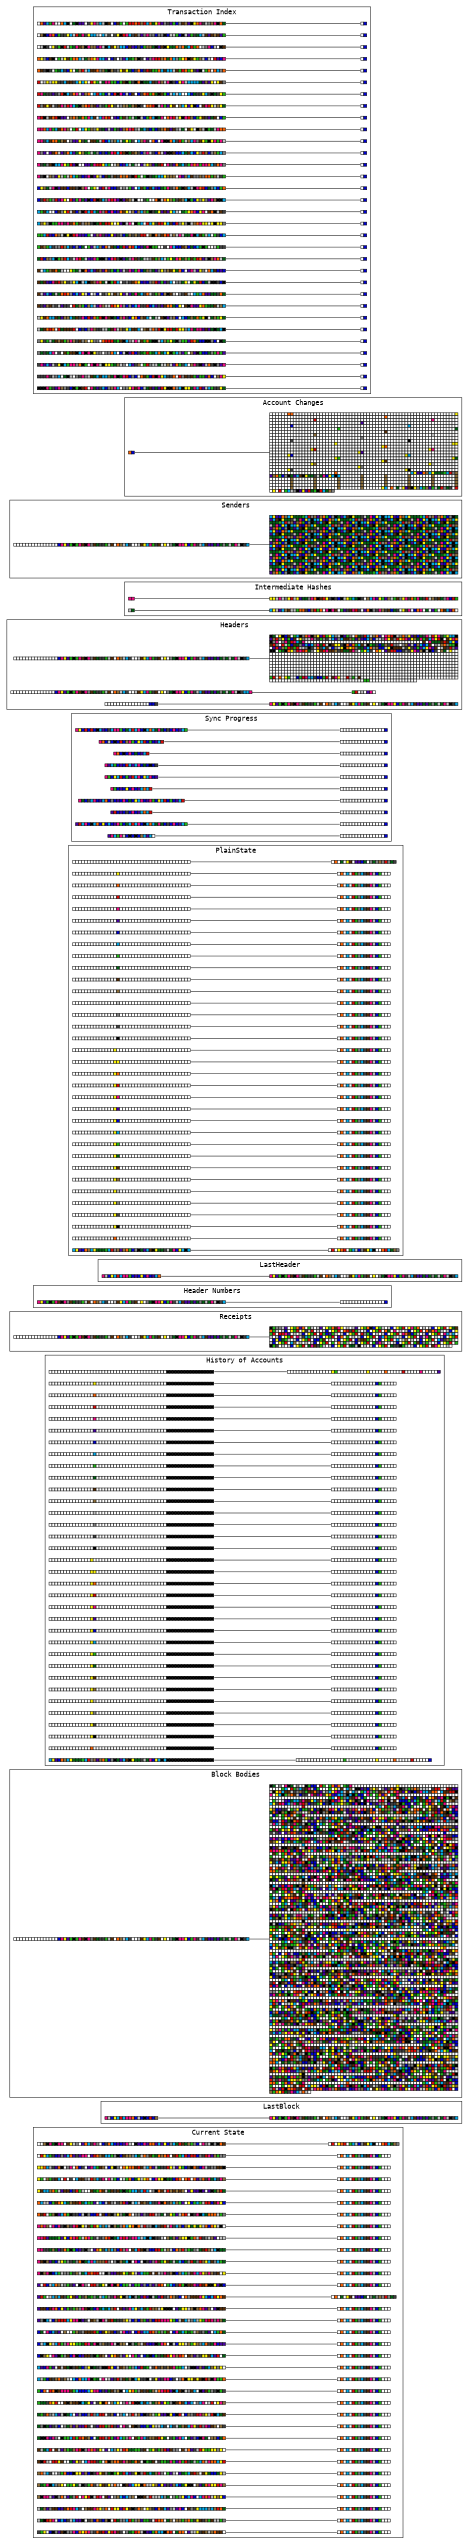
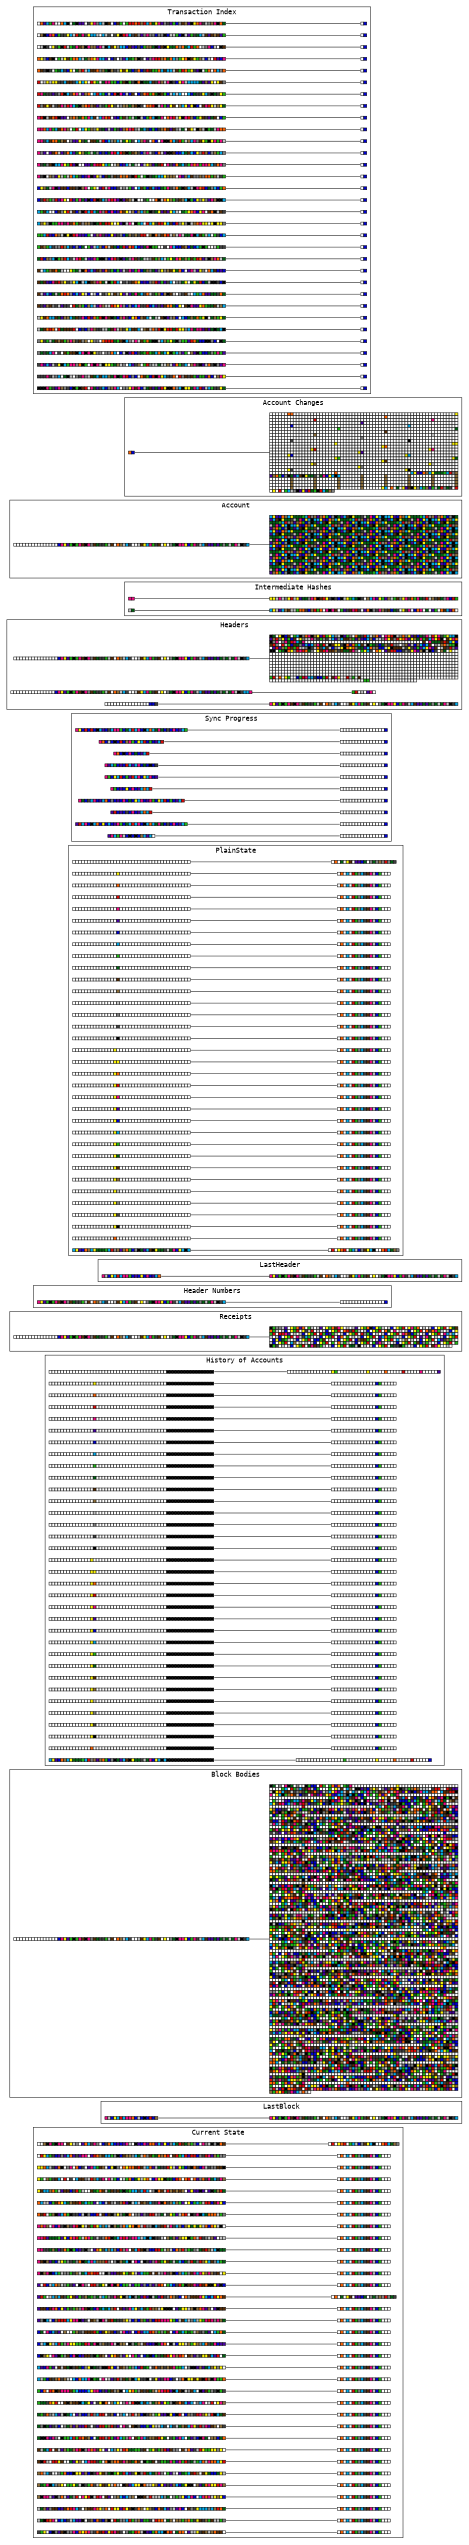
(236, 506) -> (236, 506)
